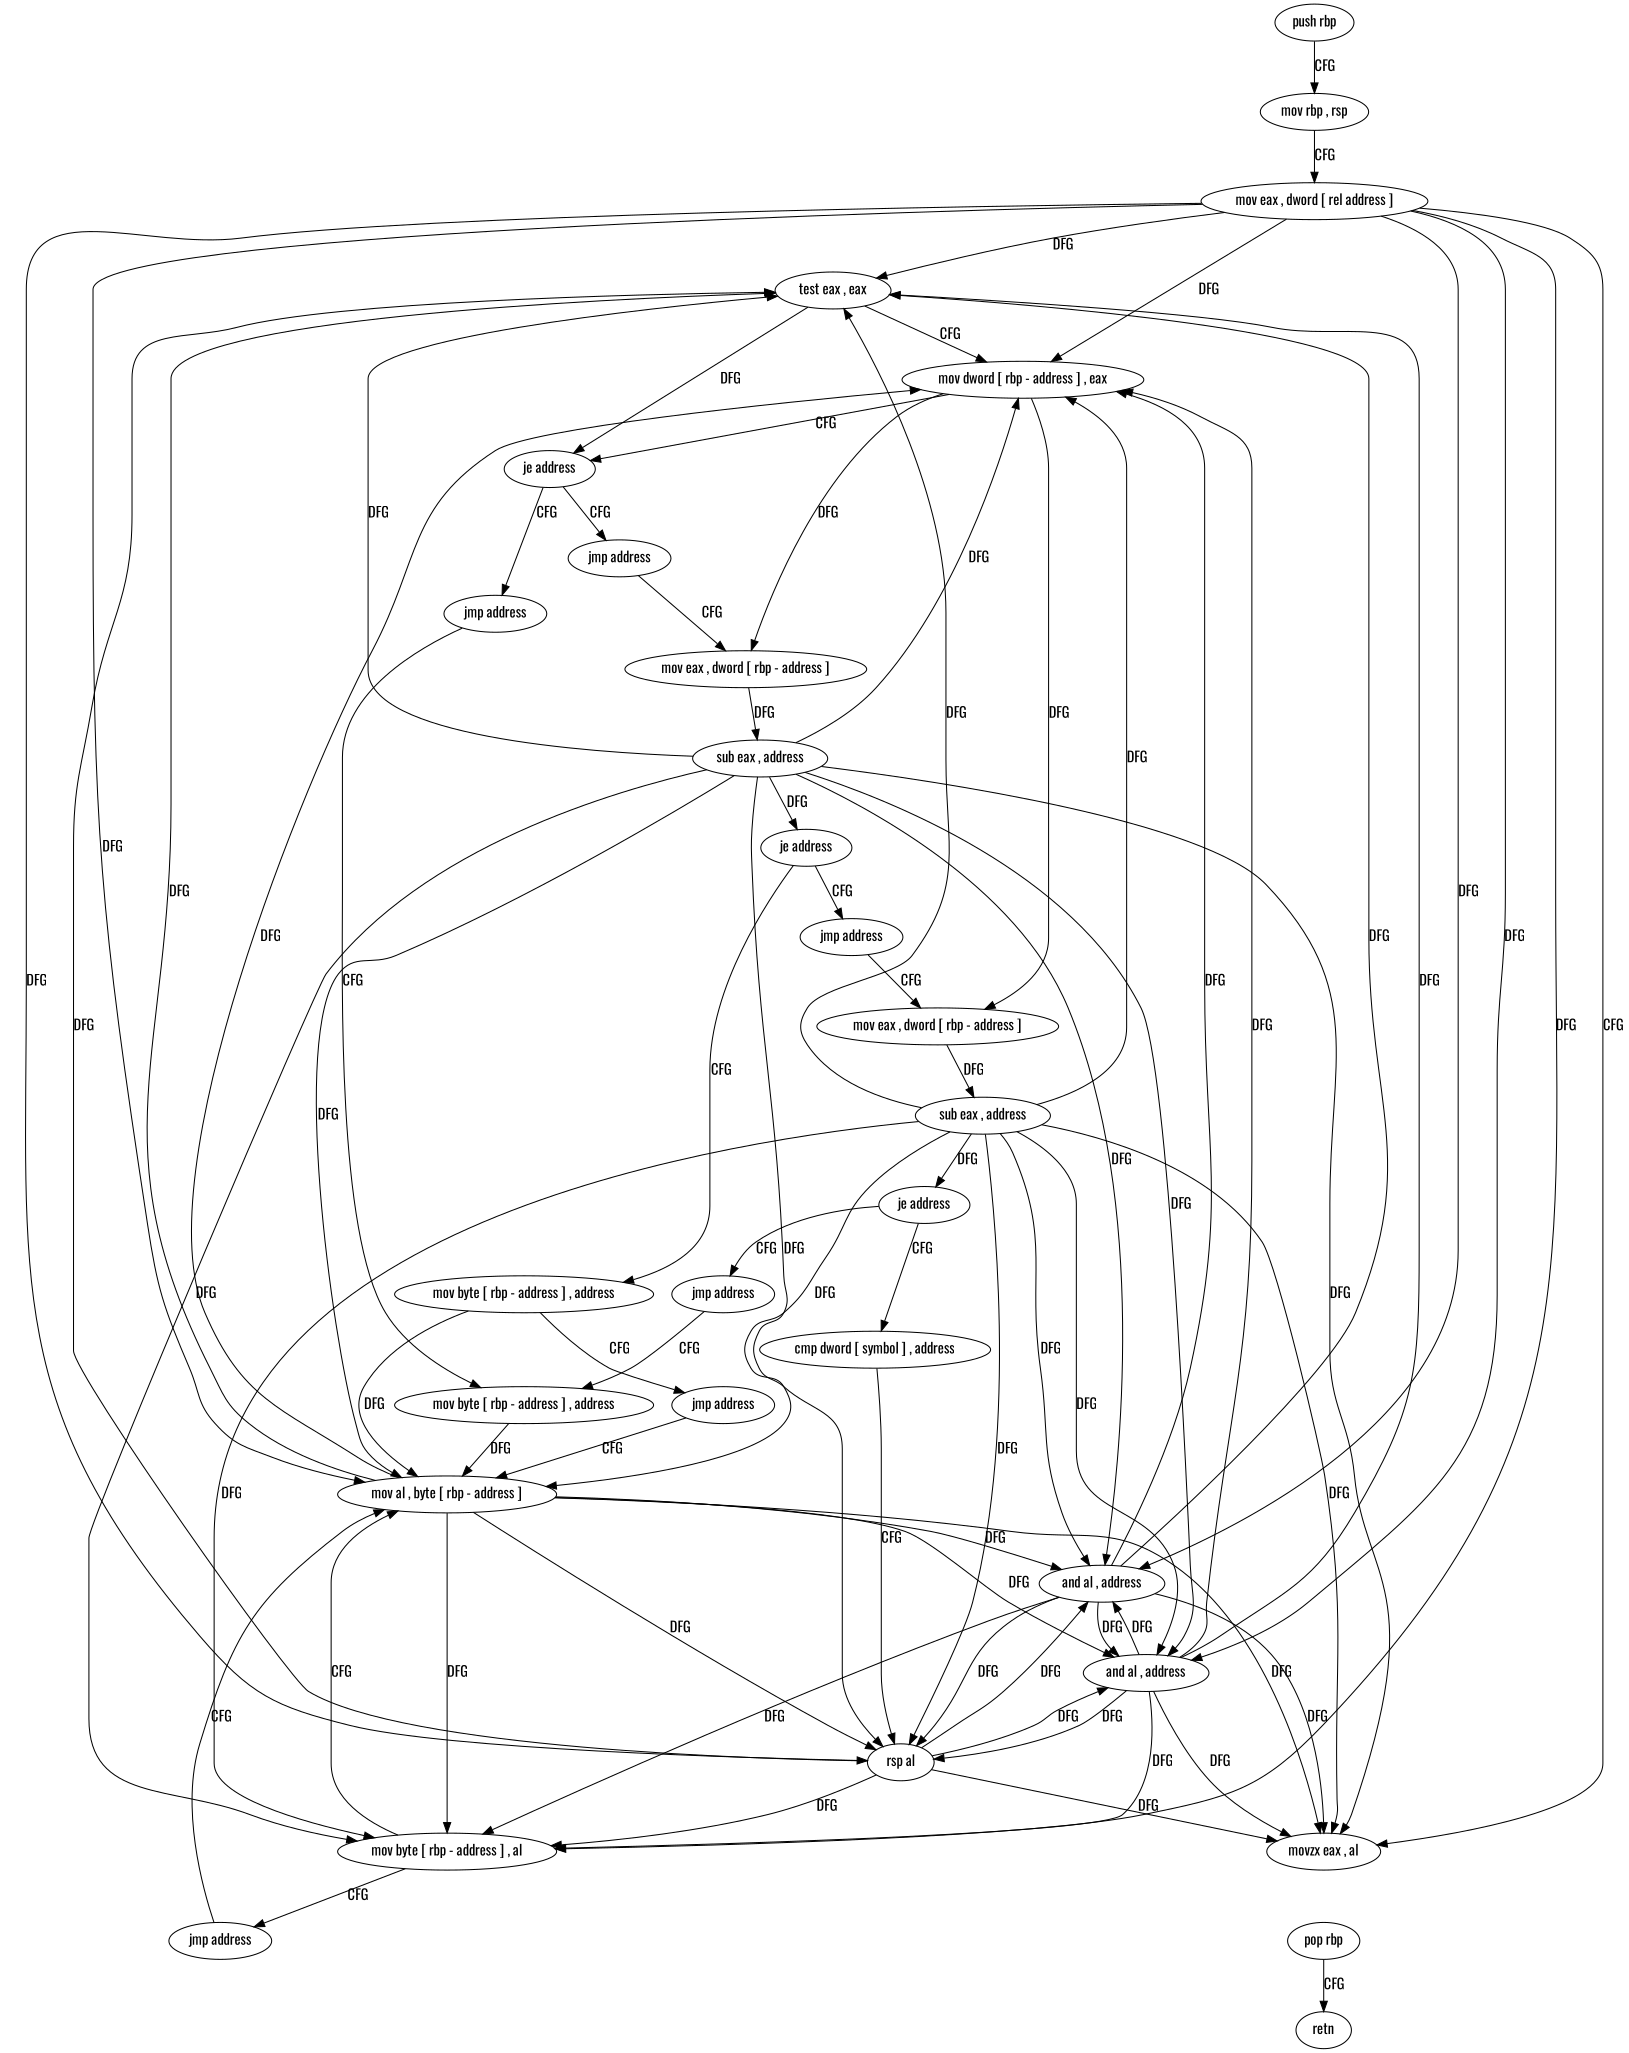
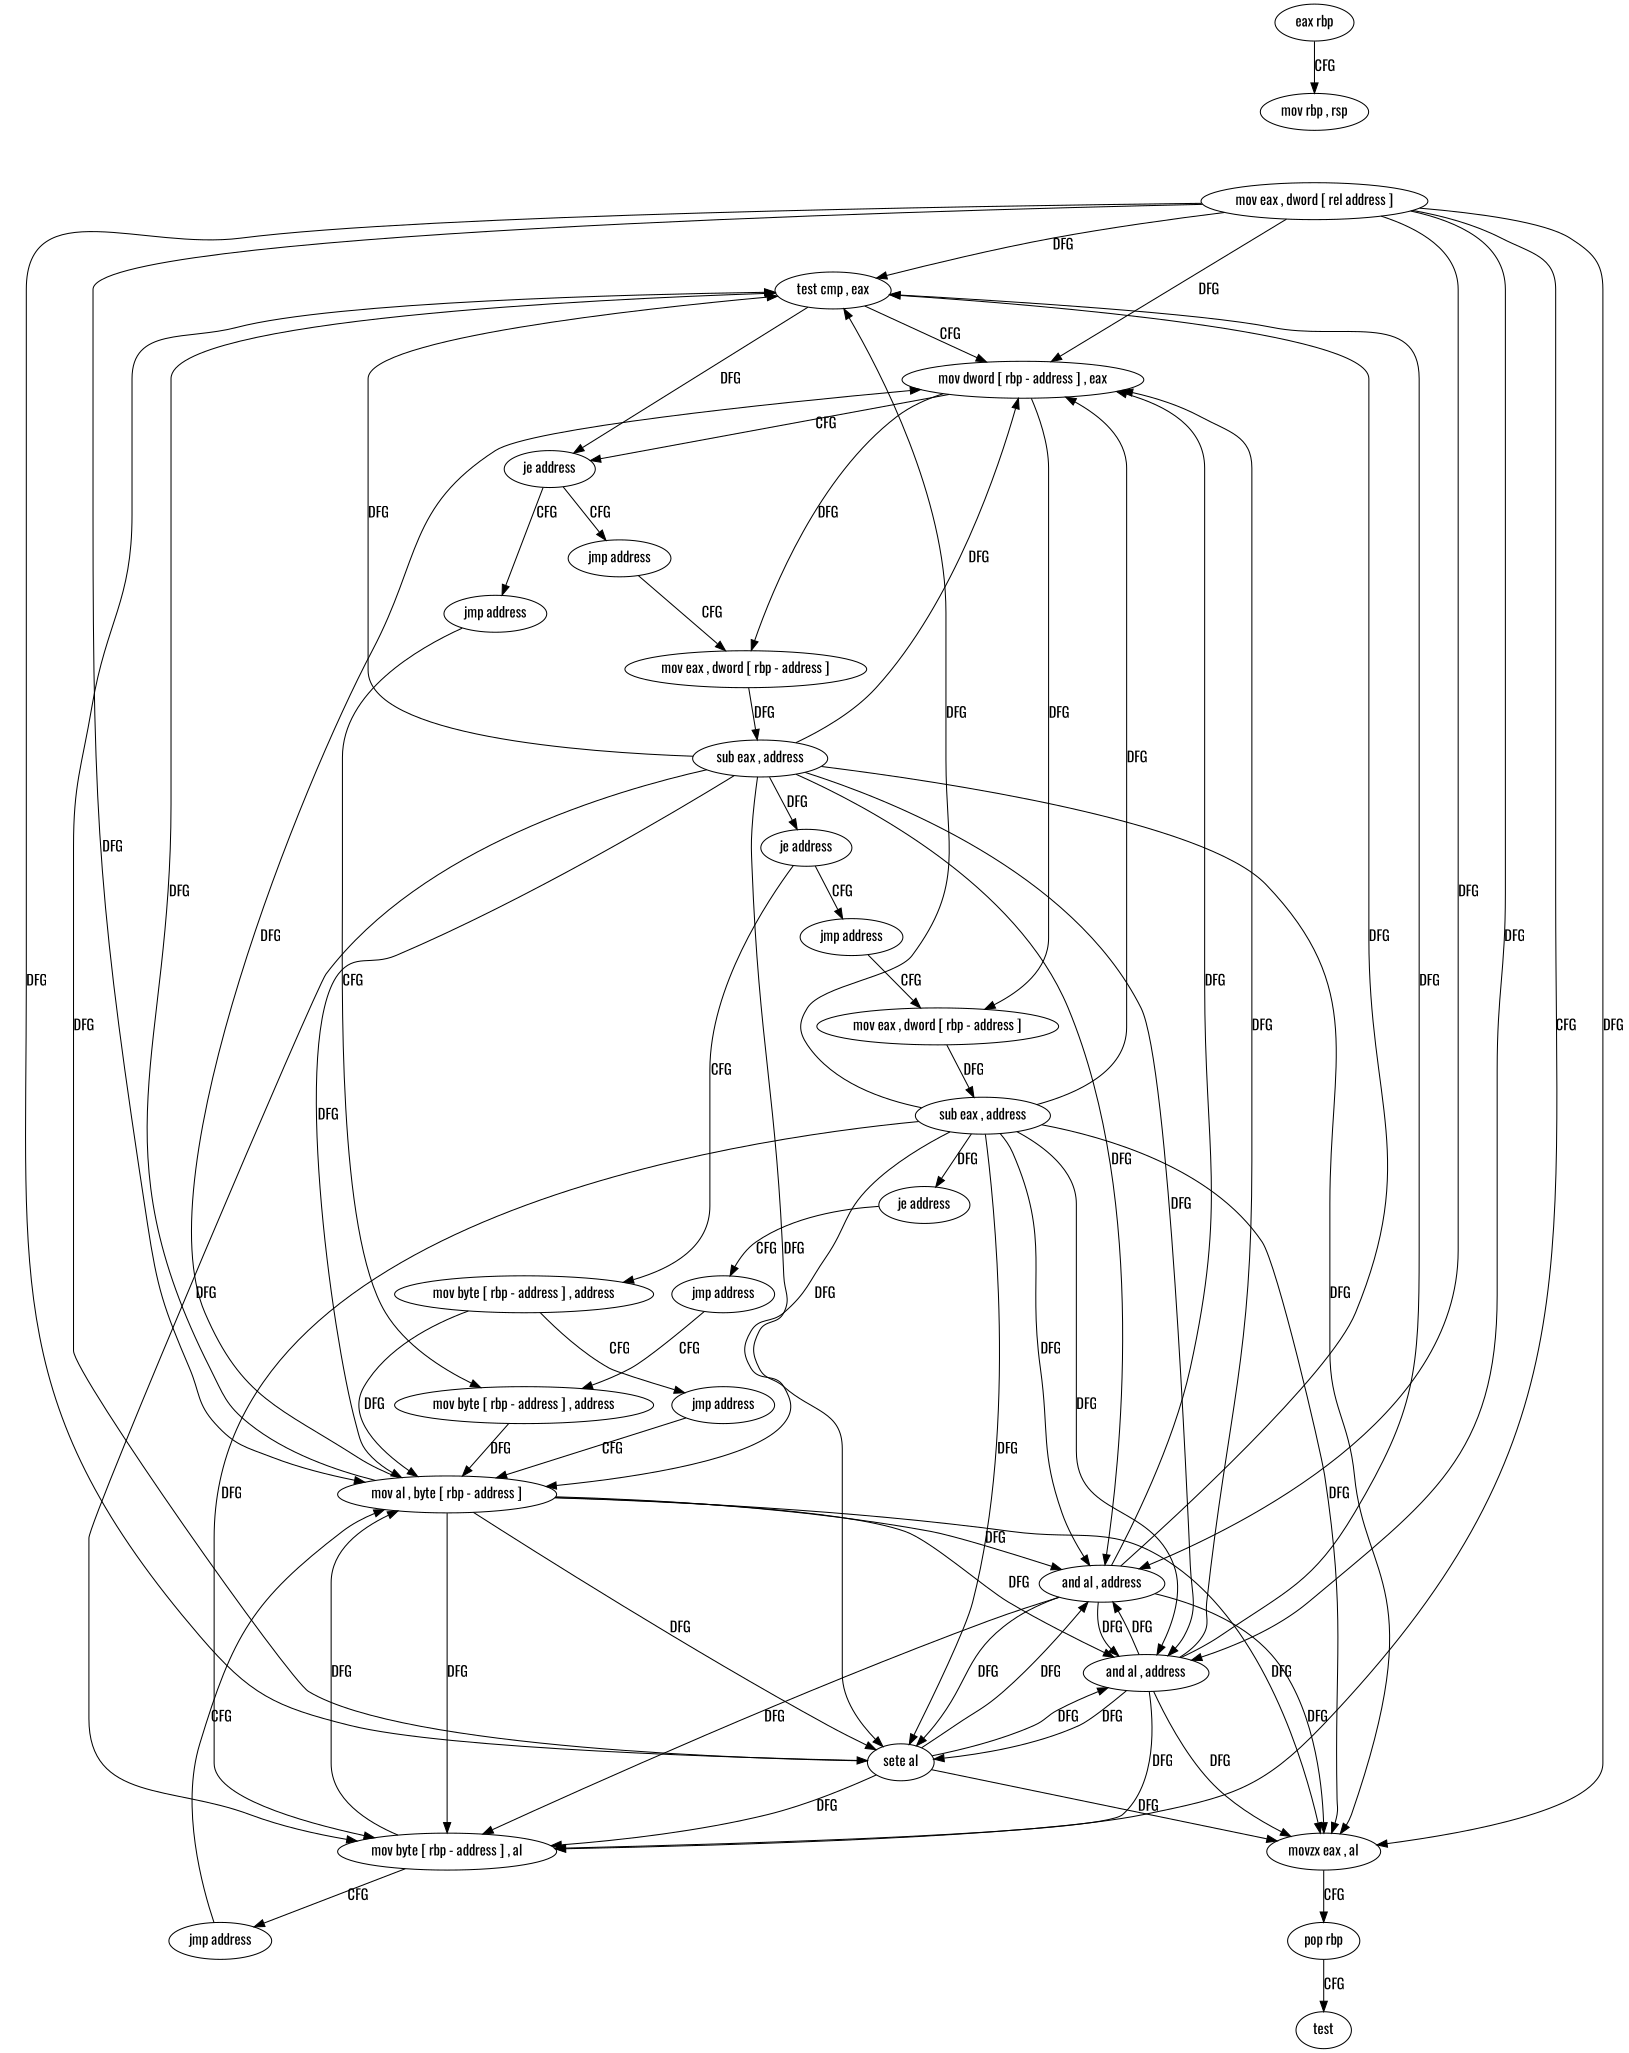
(1314, 23) -> (1314, 23)
(1314, 151) -> none
(833, 290) -> (833, 290)
(1566, 1026) -> (1566, 1026)
(1614, 1026) -> (1614, 1026)
(875, 1350) -> none
(342, 1673) -> (342, 1673)
(901, 1762) -> (901, 1762)
none -> (1324, 1891)
(1324, 2030) -> (1324, 2030)
